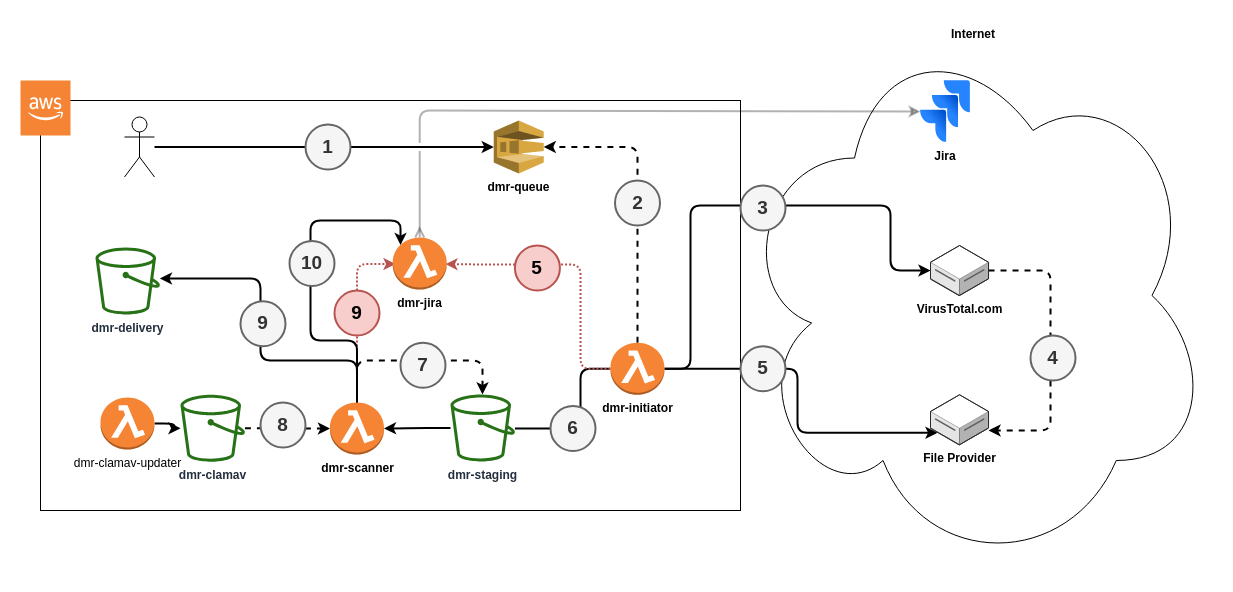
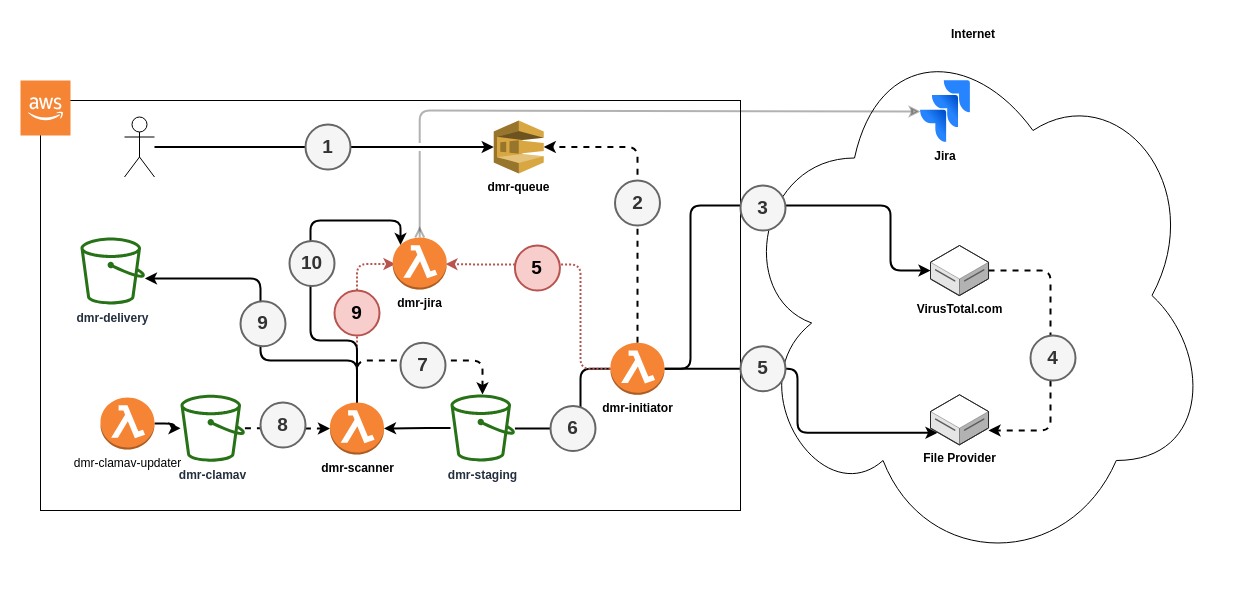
(128, 281) -> (113, 271)
